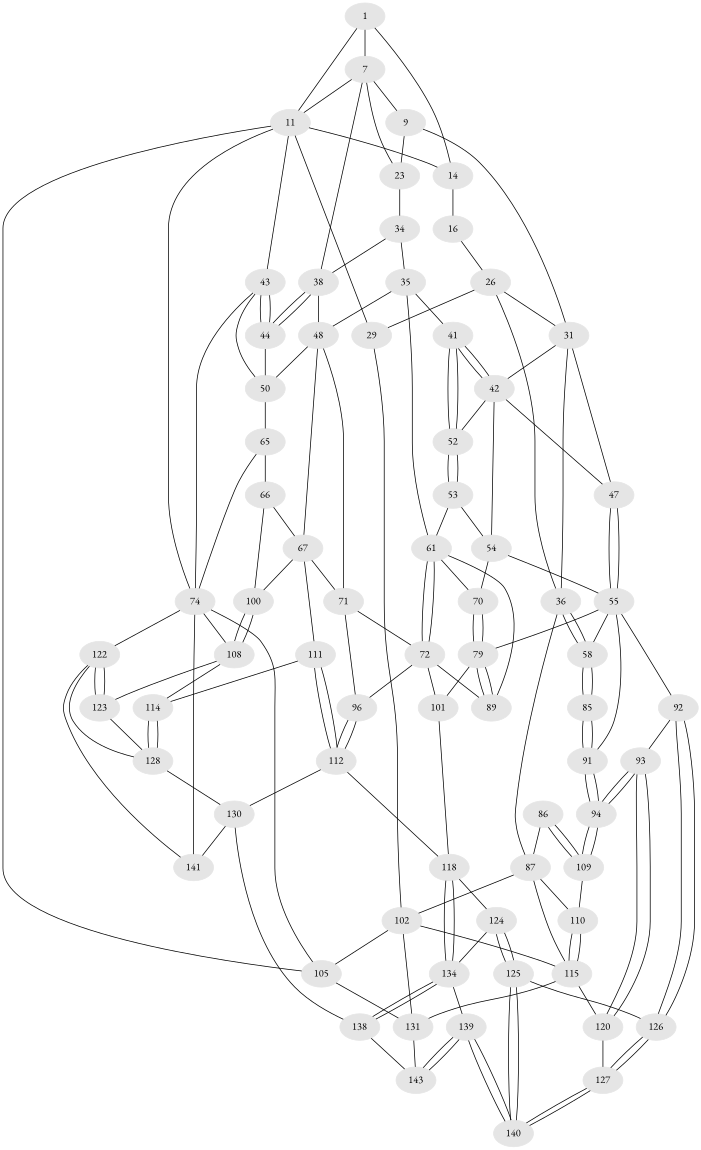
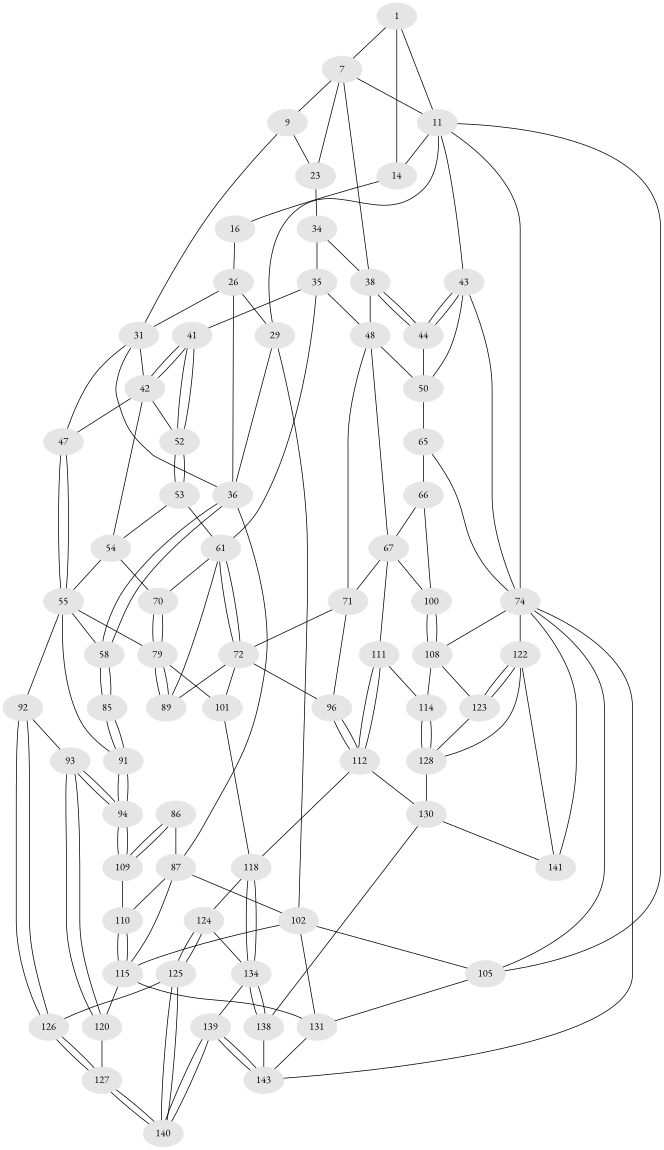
none -> (254, 415)
none -> (632, 957)
